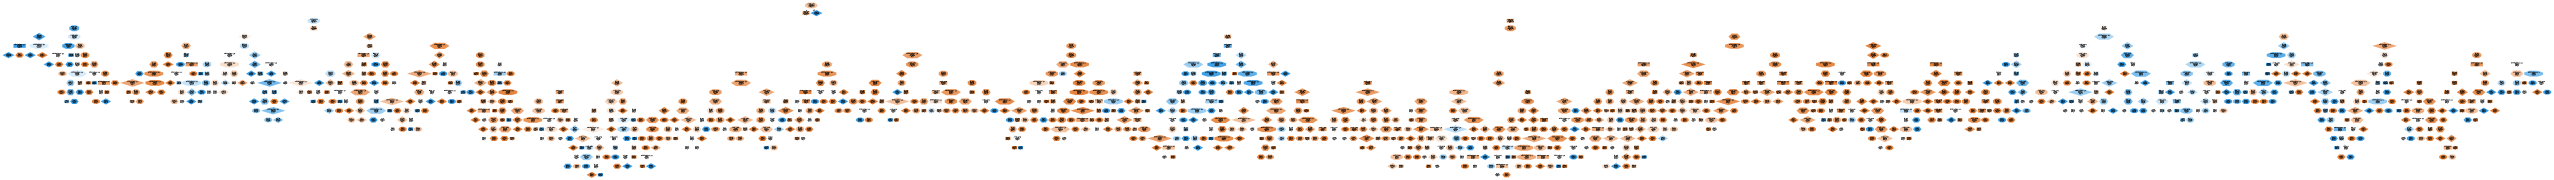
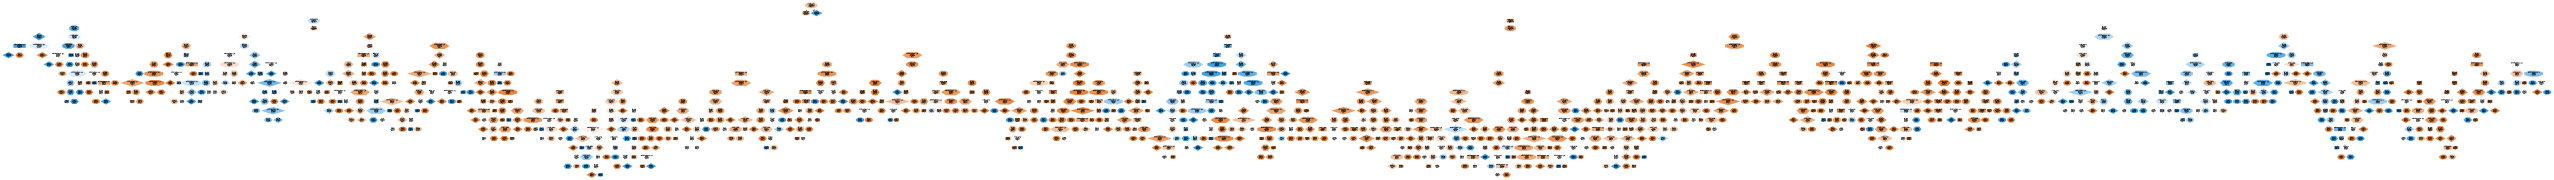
(30, 55) -> none
none -> (292, 92)
(2378, 92) -> (2378, 92)
(797, 101) -> (797, 101)
(1282, 129) -> (1282, 129)
